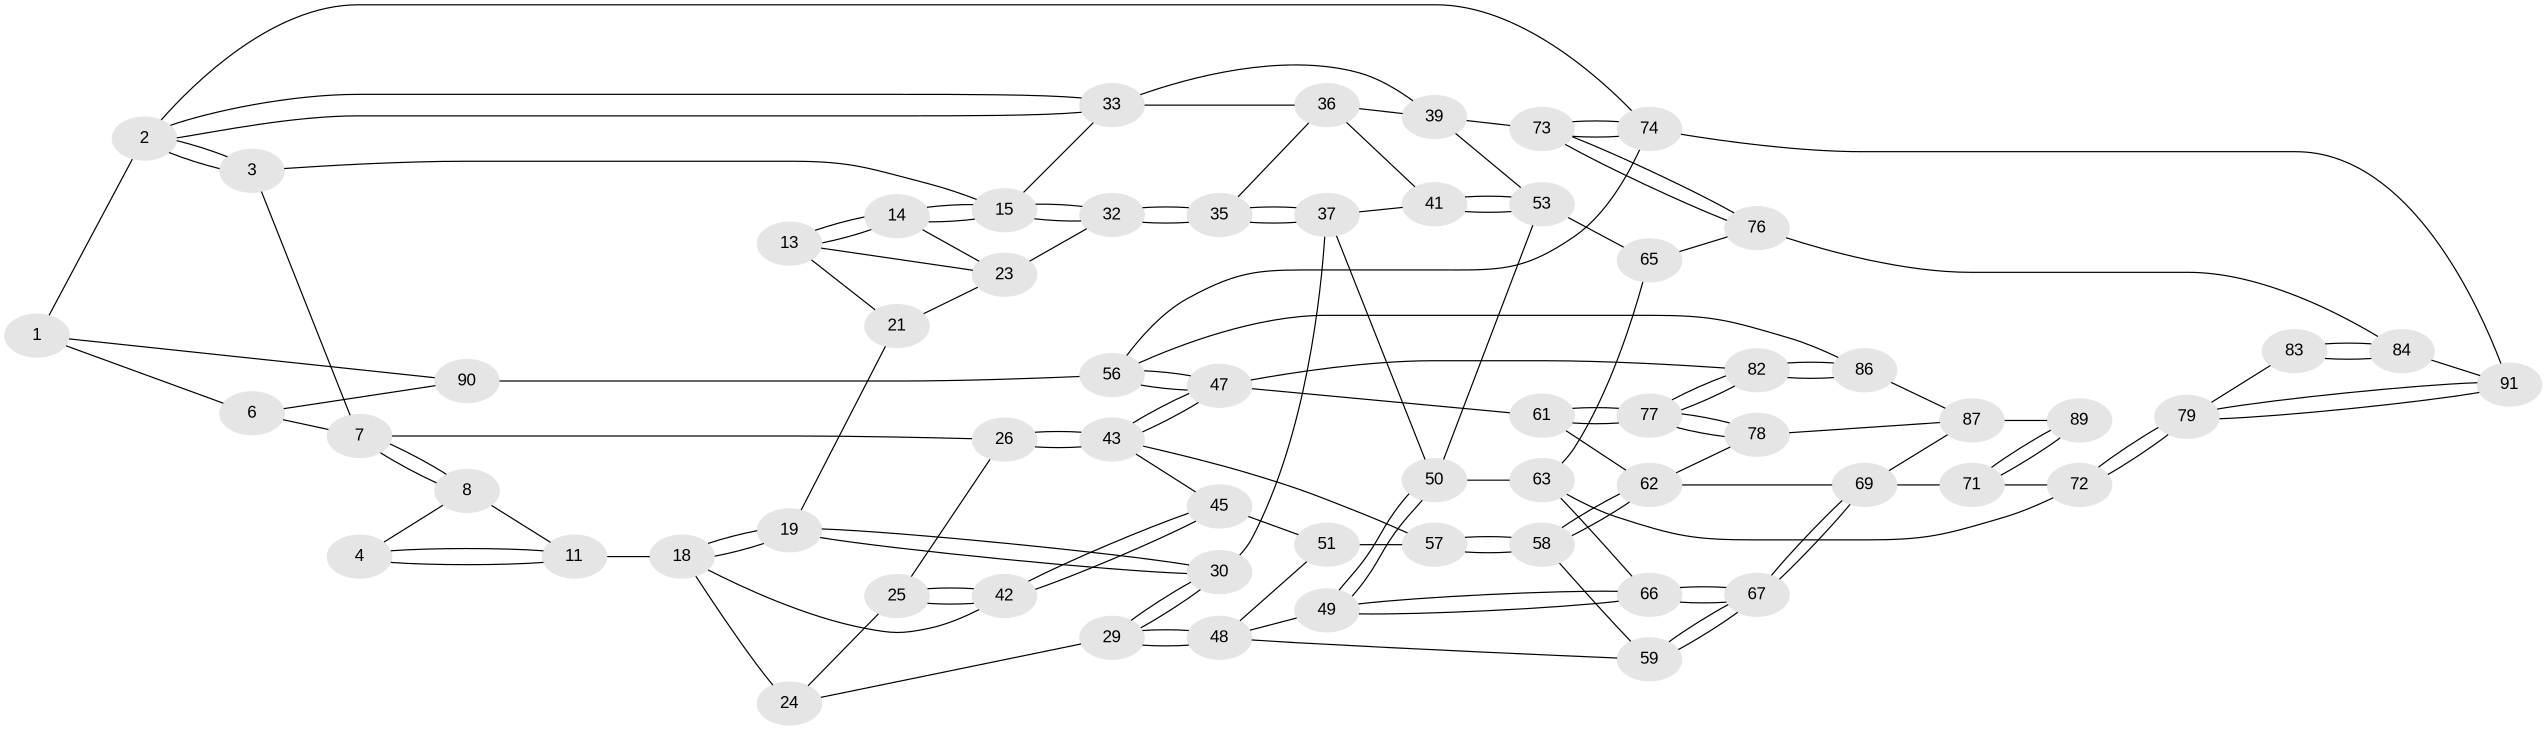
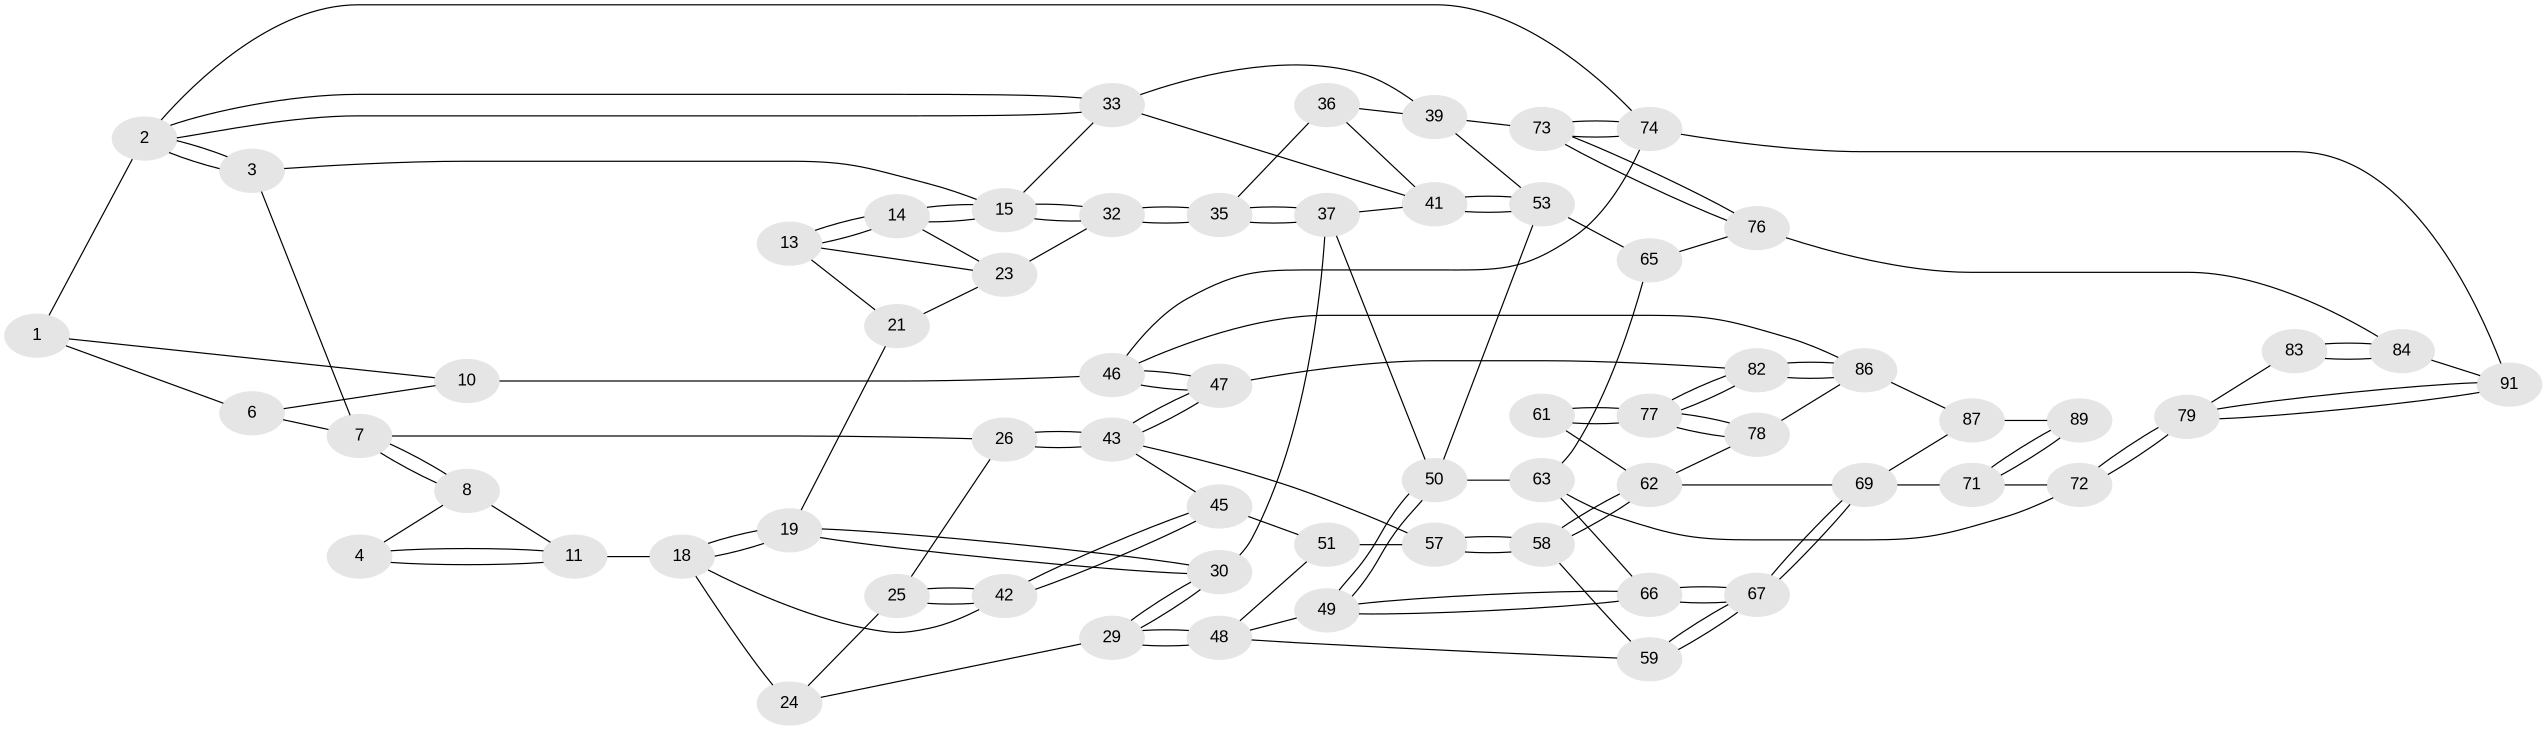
(1220, 105) -> (1267, 153)
(1112, 375) -> (1112, 375)
(467, 381) -> (467, 381)
(1381, 401) -> none
(1865, 428) -> (1811, 403)
